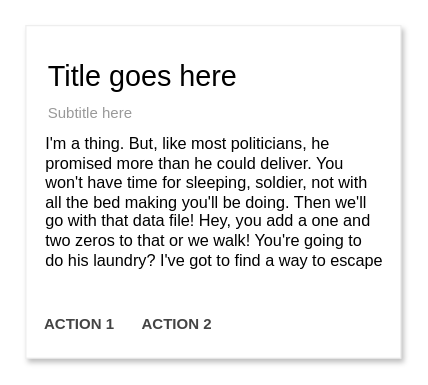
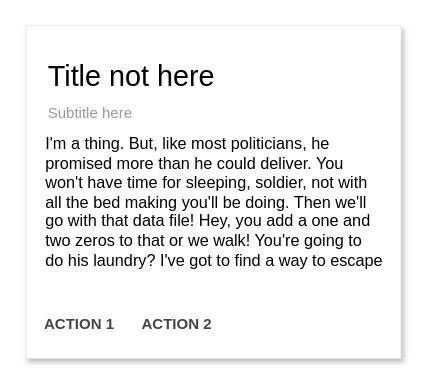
(153, 77) -> (145, 77)
